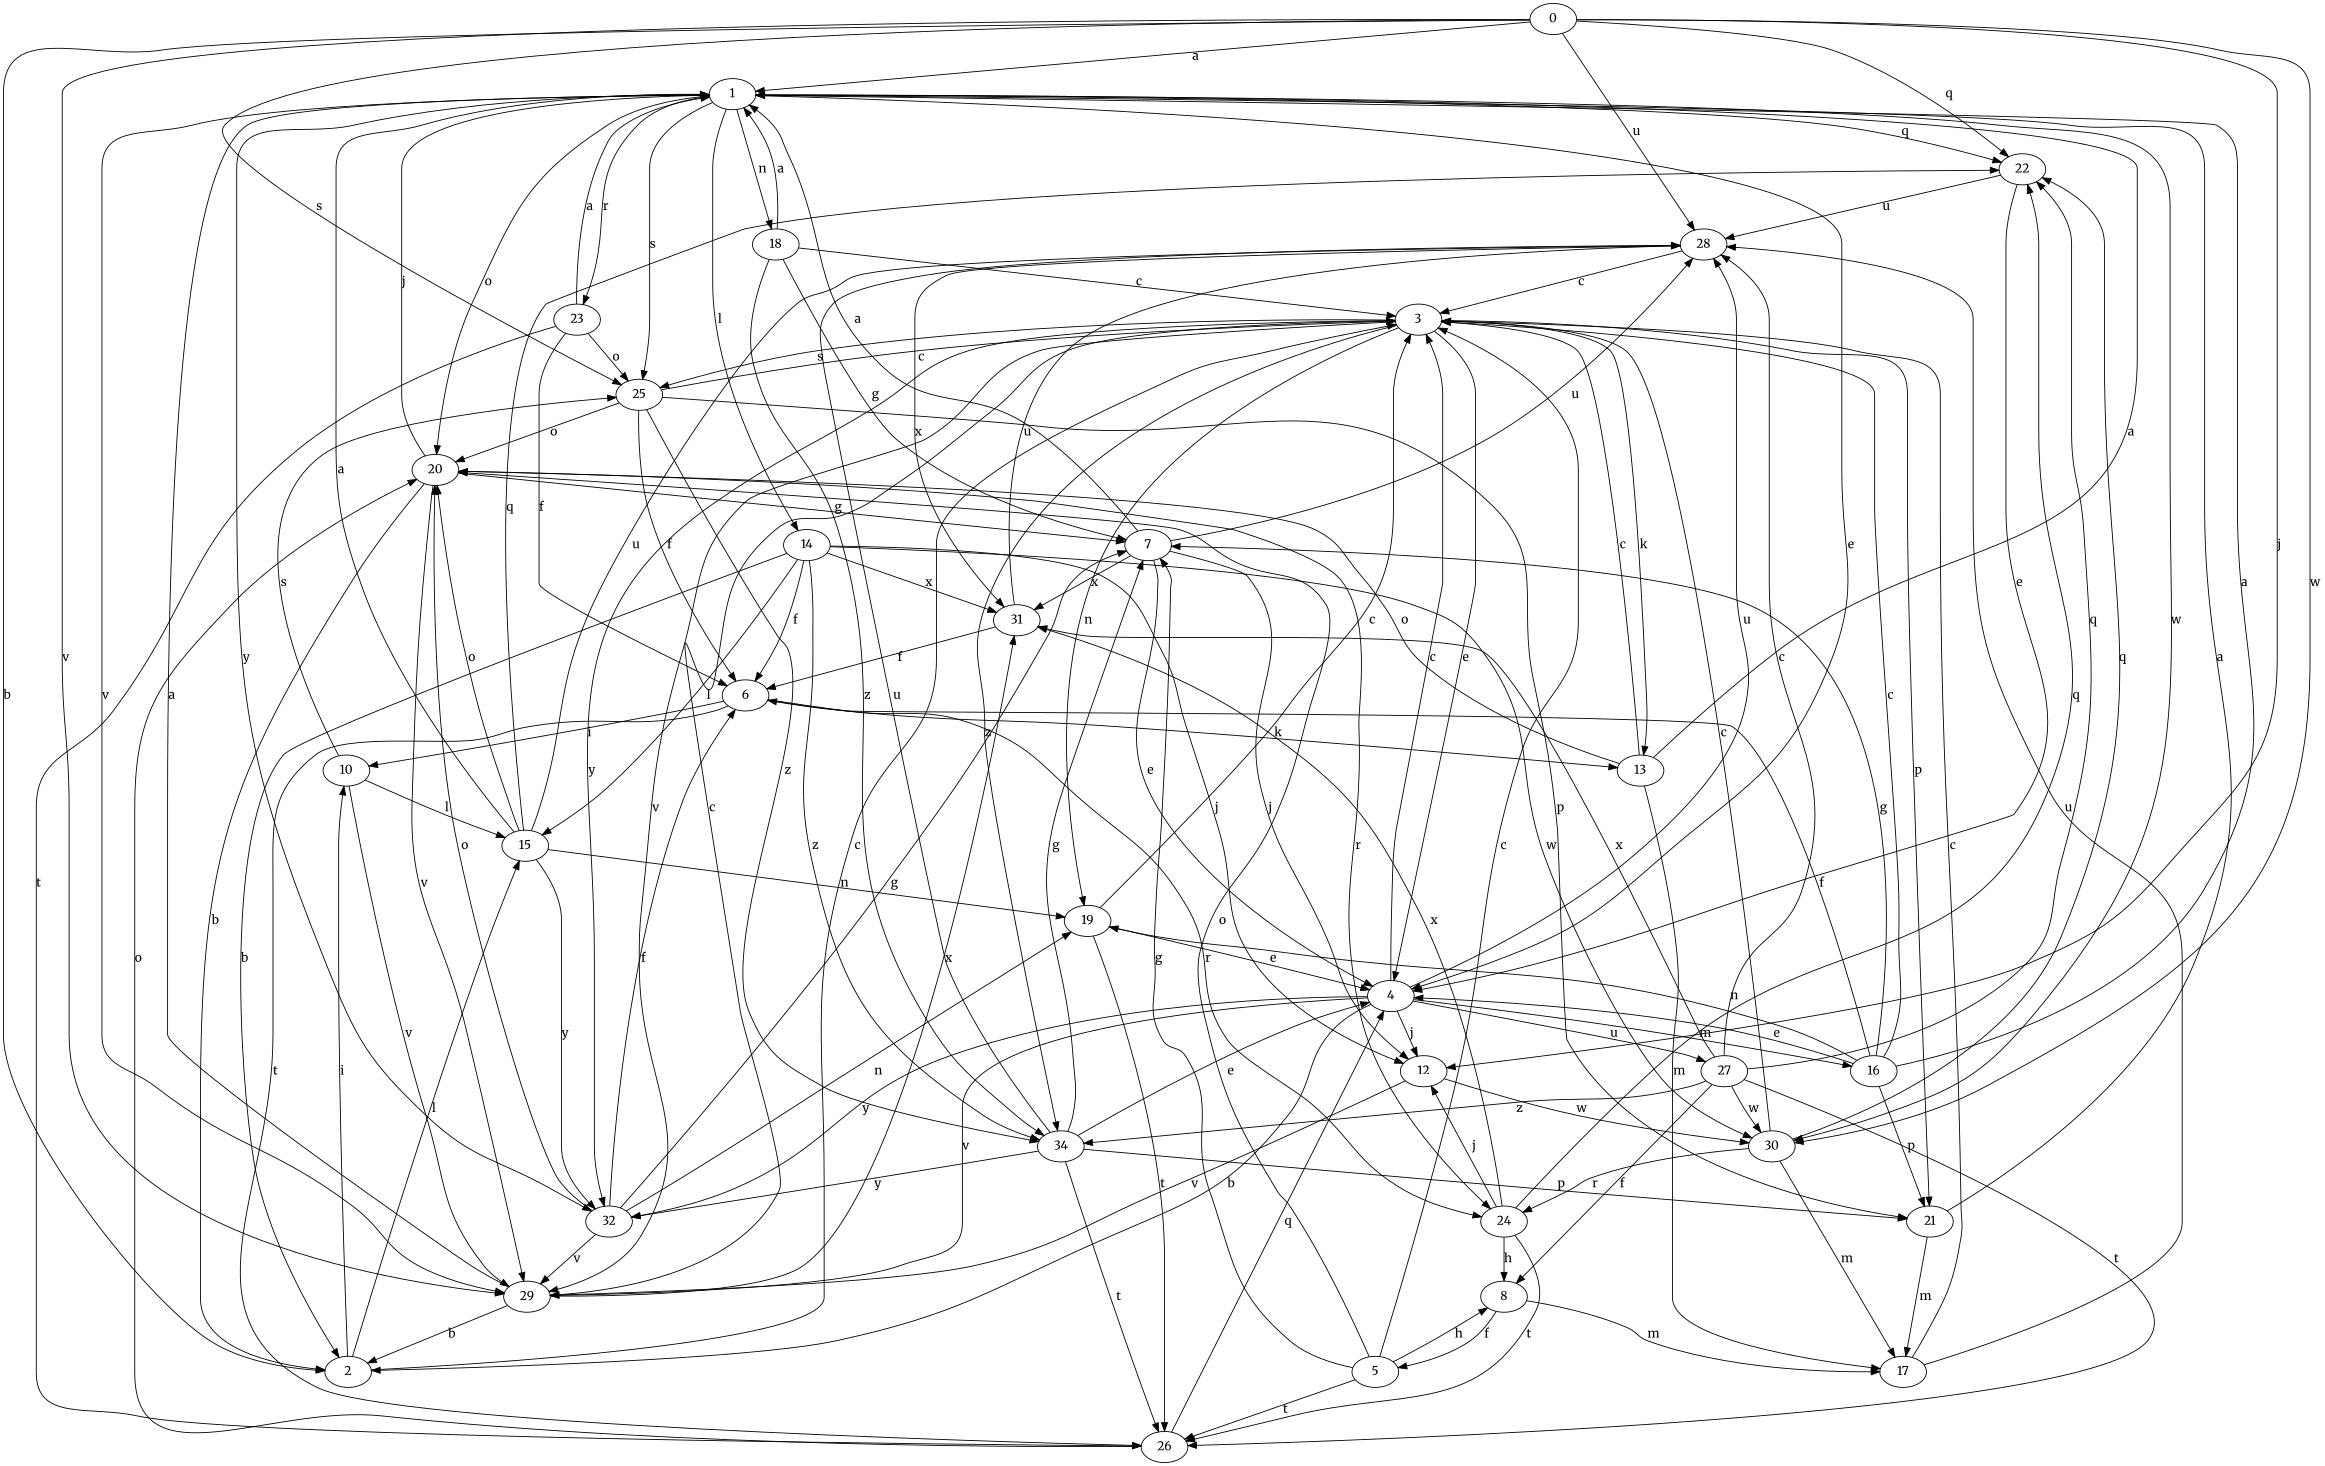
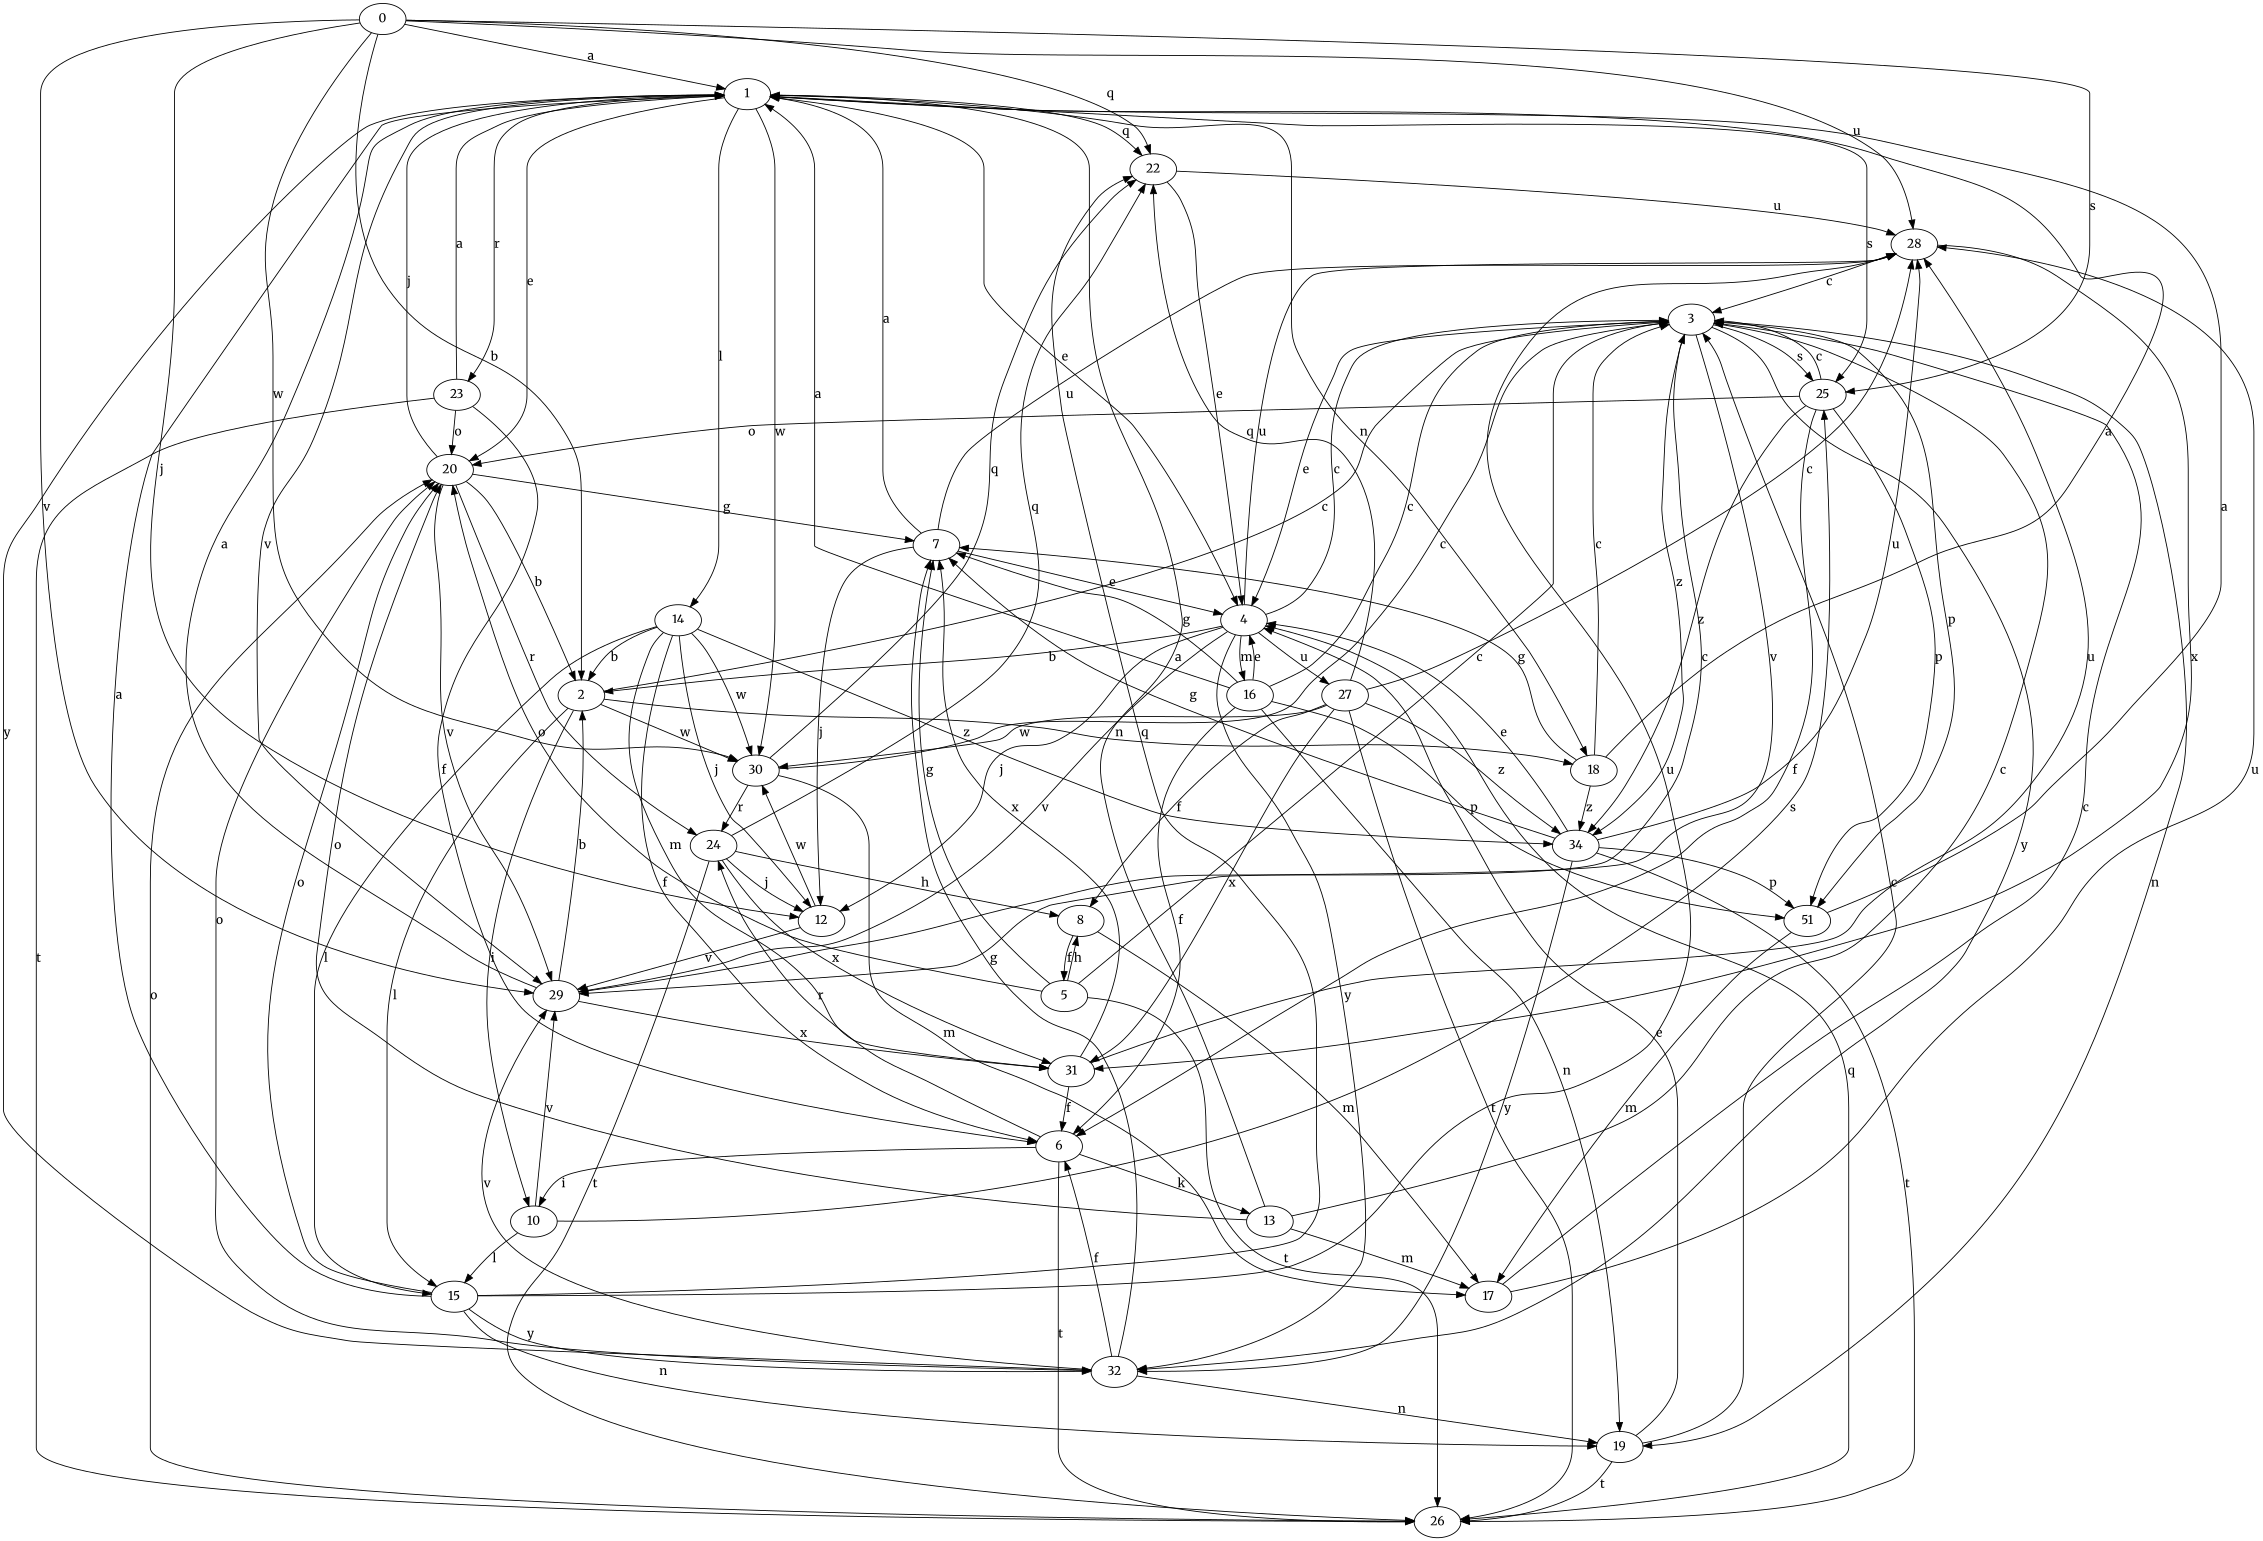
(489, 282) -> (530, 282)
(605, 354) -> (454, 428)
(1632, 461) -> none
(1086, 581) -> (1034, 832)
(929, 583) -> (676, 846)
none -> (665, 731)
none -> (1084, 735)
(1930, 1222) -> (1807, 921)
